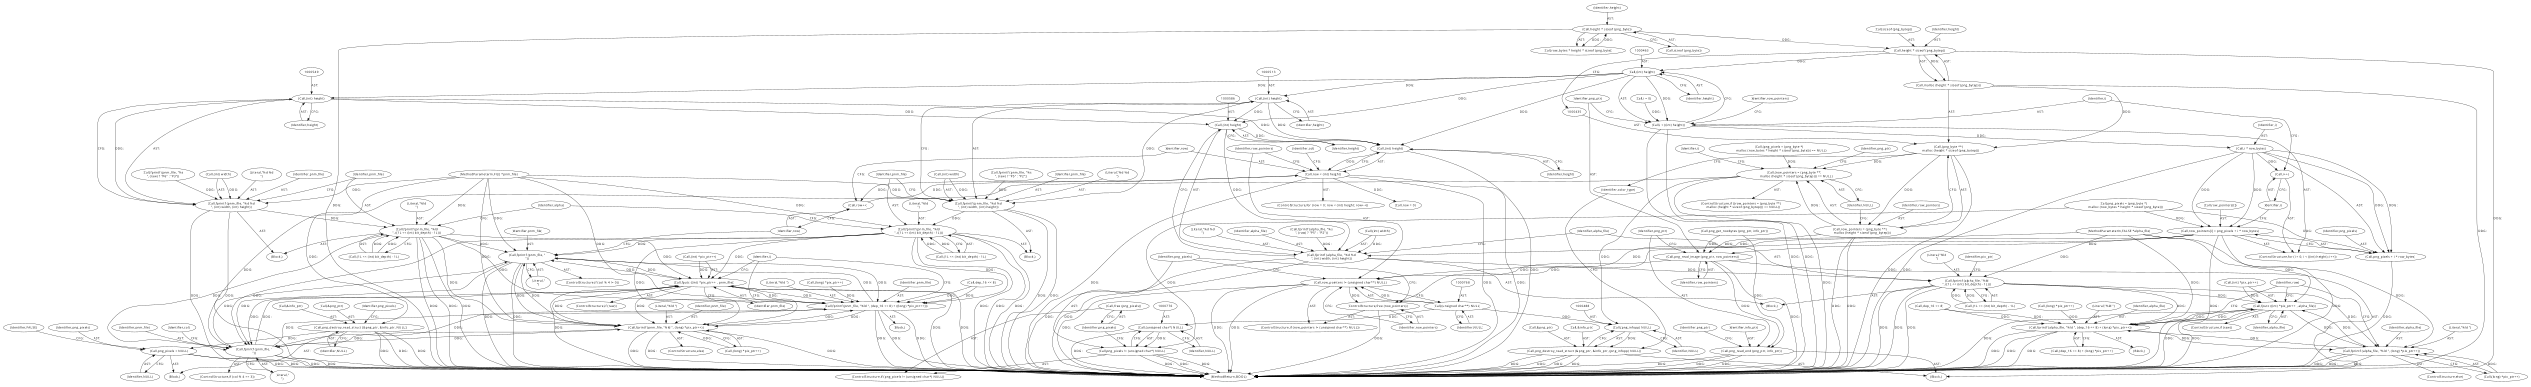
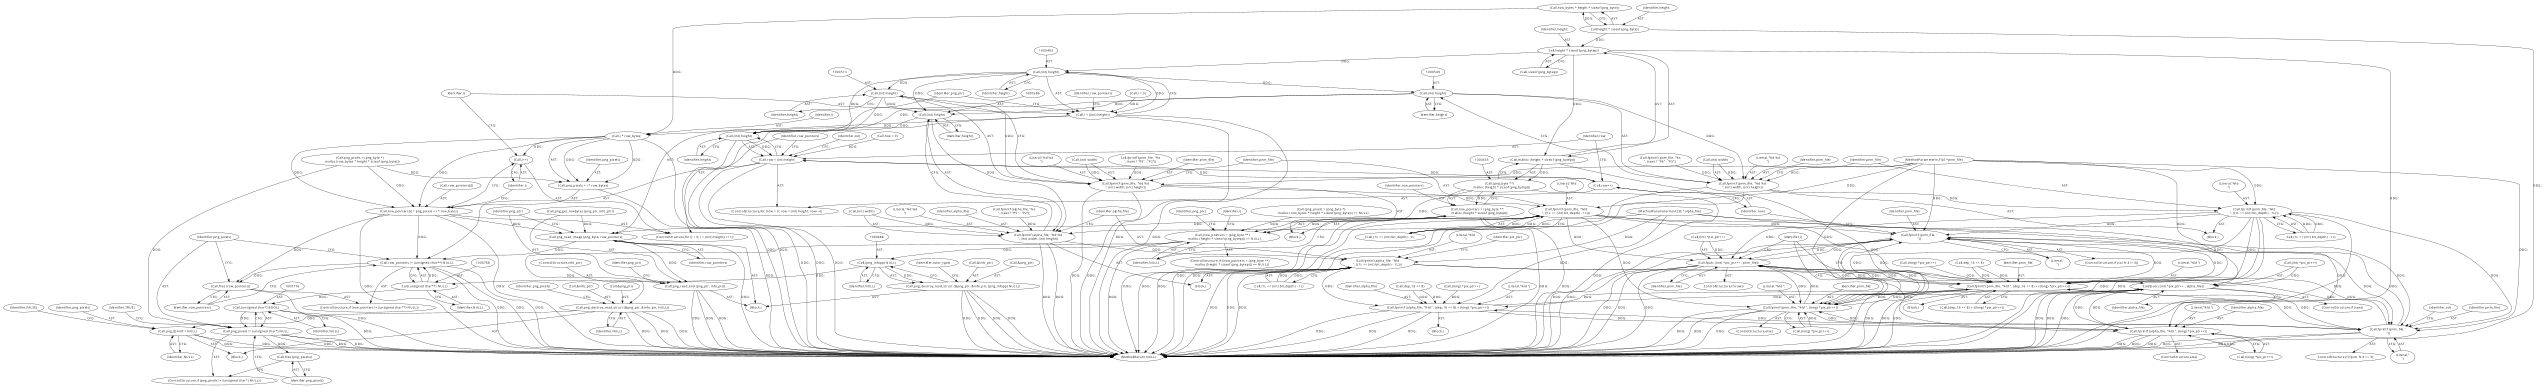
none -> (1046, 15)
(1609, 40) -> (1604, 19)
(1684, 51) -> none
(1711, 56) -> (1557, 61)
(1772, 156) -> (1504, 168)
(1364, 190) -> (836, 148)
none -> (1203, 199)
(551, 205) -> none
(2305, 246) -> (483, 192)
(1703, 257) -> (586, 237)
(2288, 283) -> none
(1759, 295) -> (613, 250)
(1378, 306) -> (231, 286)
none -> (122, 308)
none -> (1972, 308)
(1546, 316) -> (669, 281)
(1160, 328) -> (256, 308)
(1744, 328) -> (561, 263)
(975, 338) -> (261, 370)
none -> (274, 344)
(169, 351) -> (178, 331)
(2082, 351) -> none
(228, 377) -> (2346, 357)
(1229, 377) -> (1139, 357)
